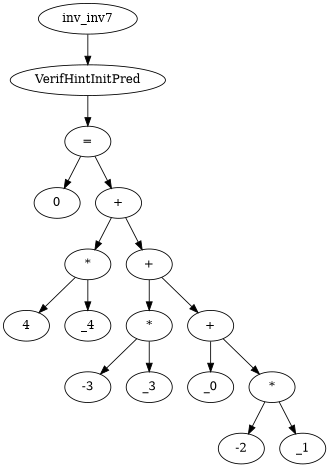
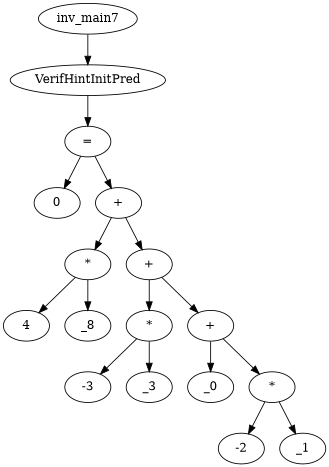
(88, 19) -> (88, 19)
(88, 326) -> (88, 326)
